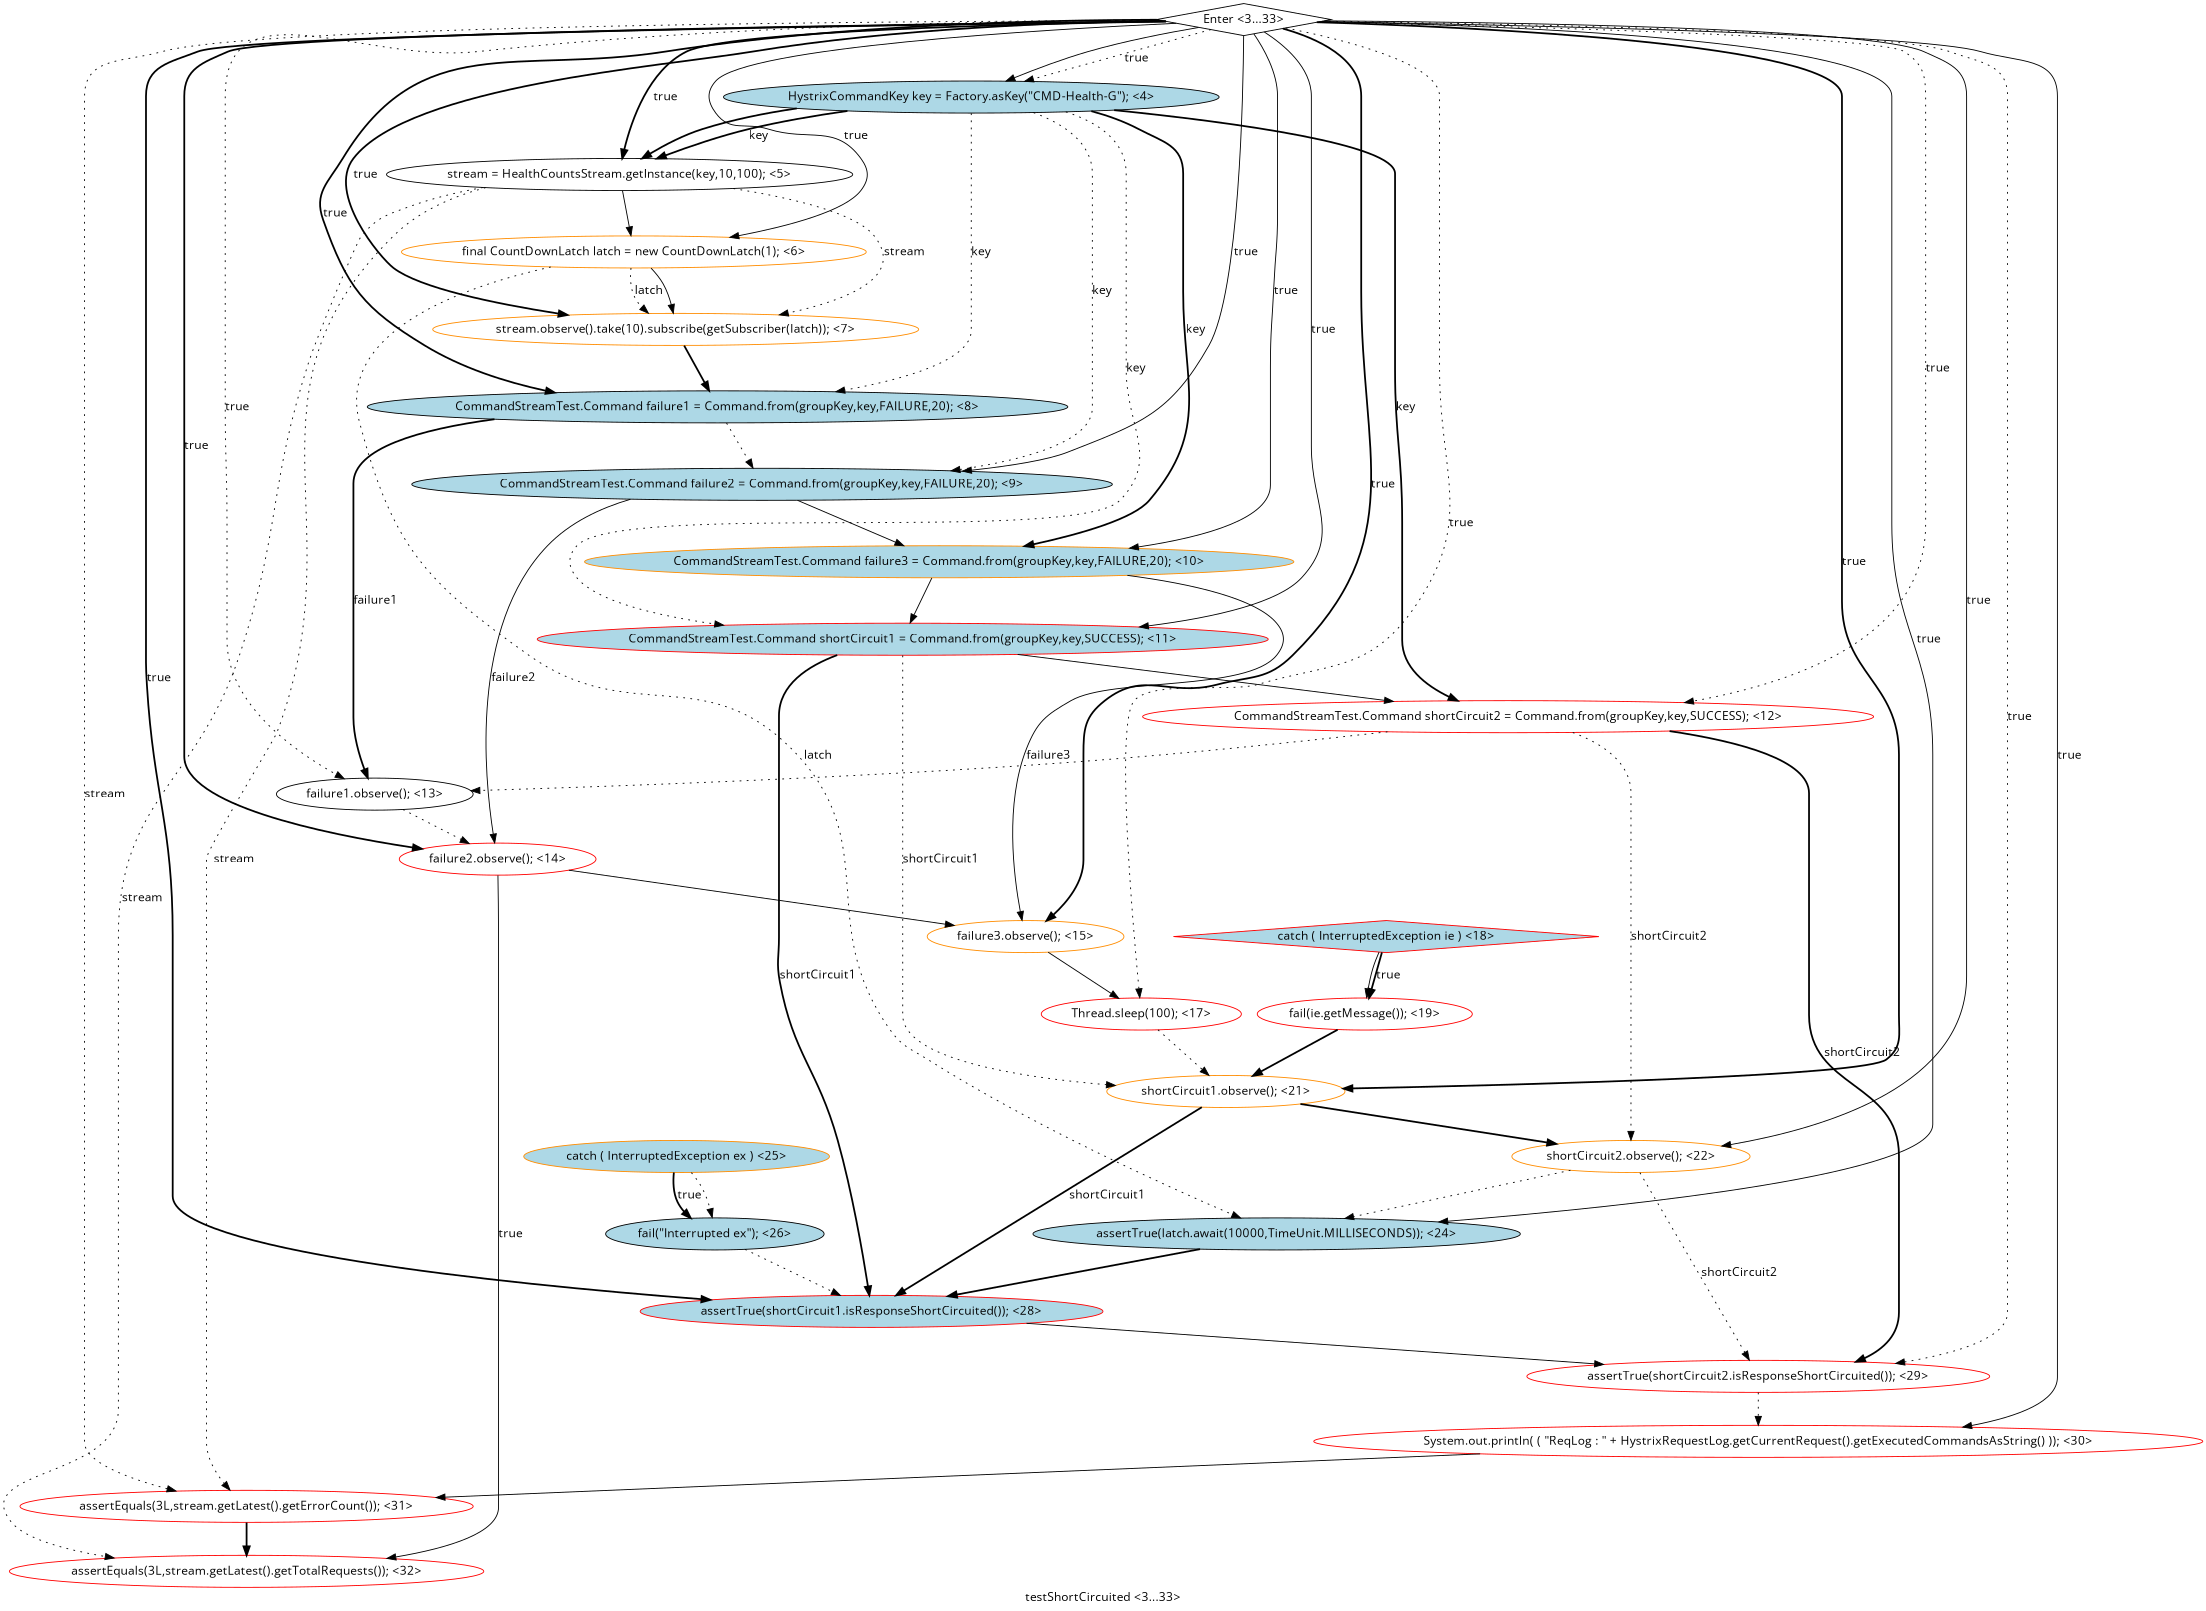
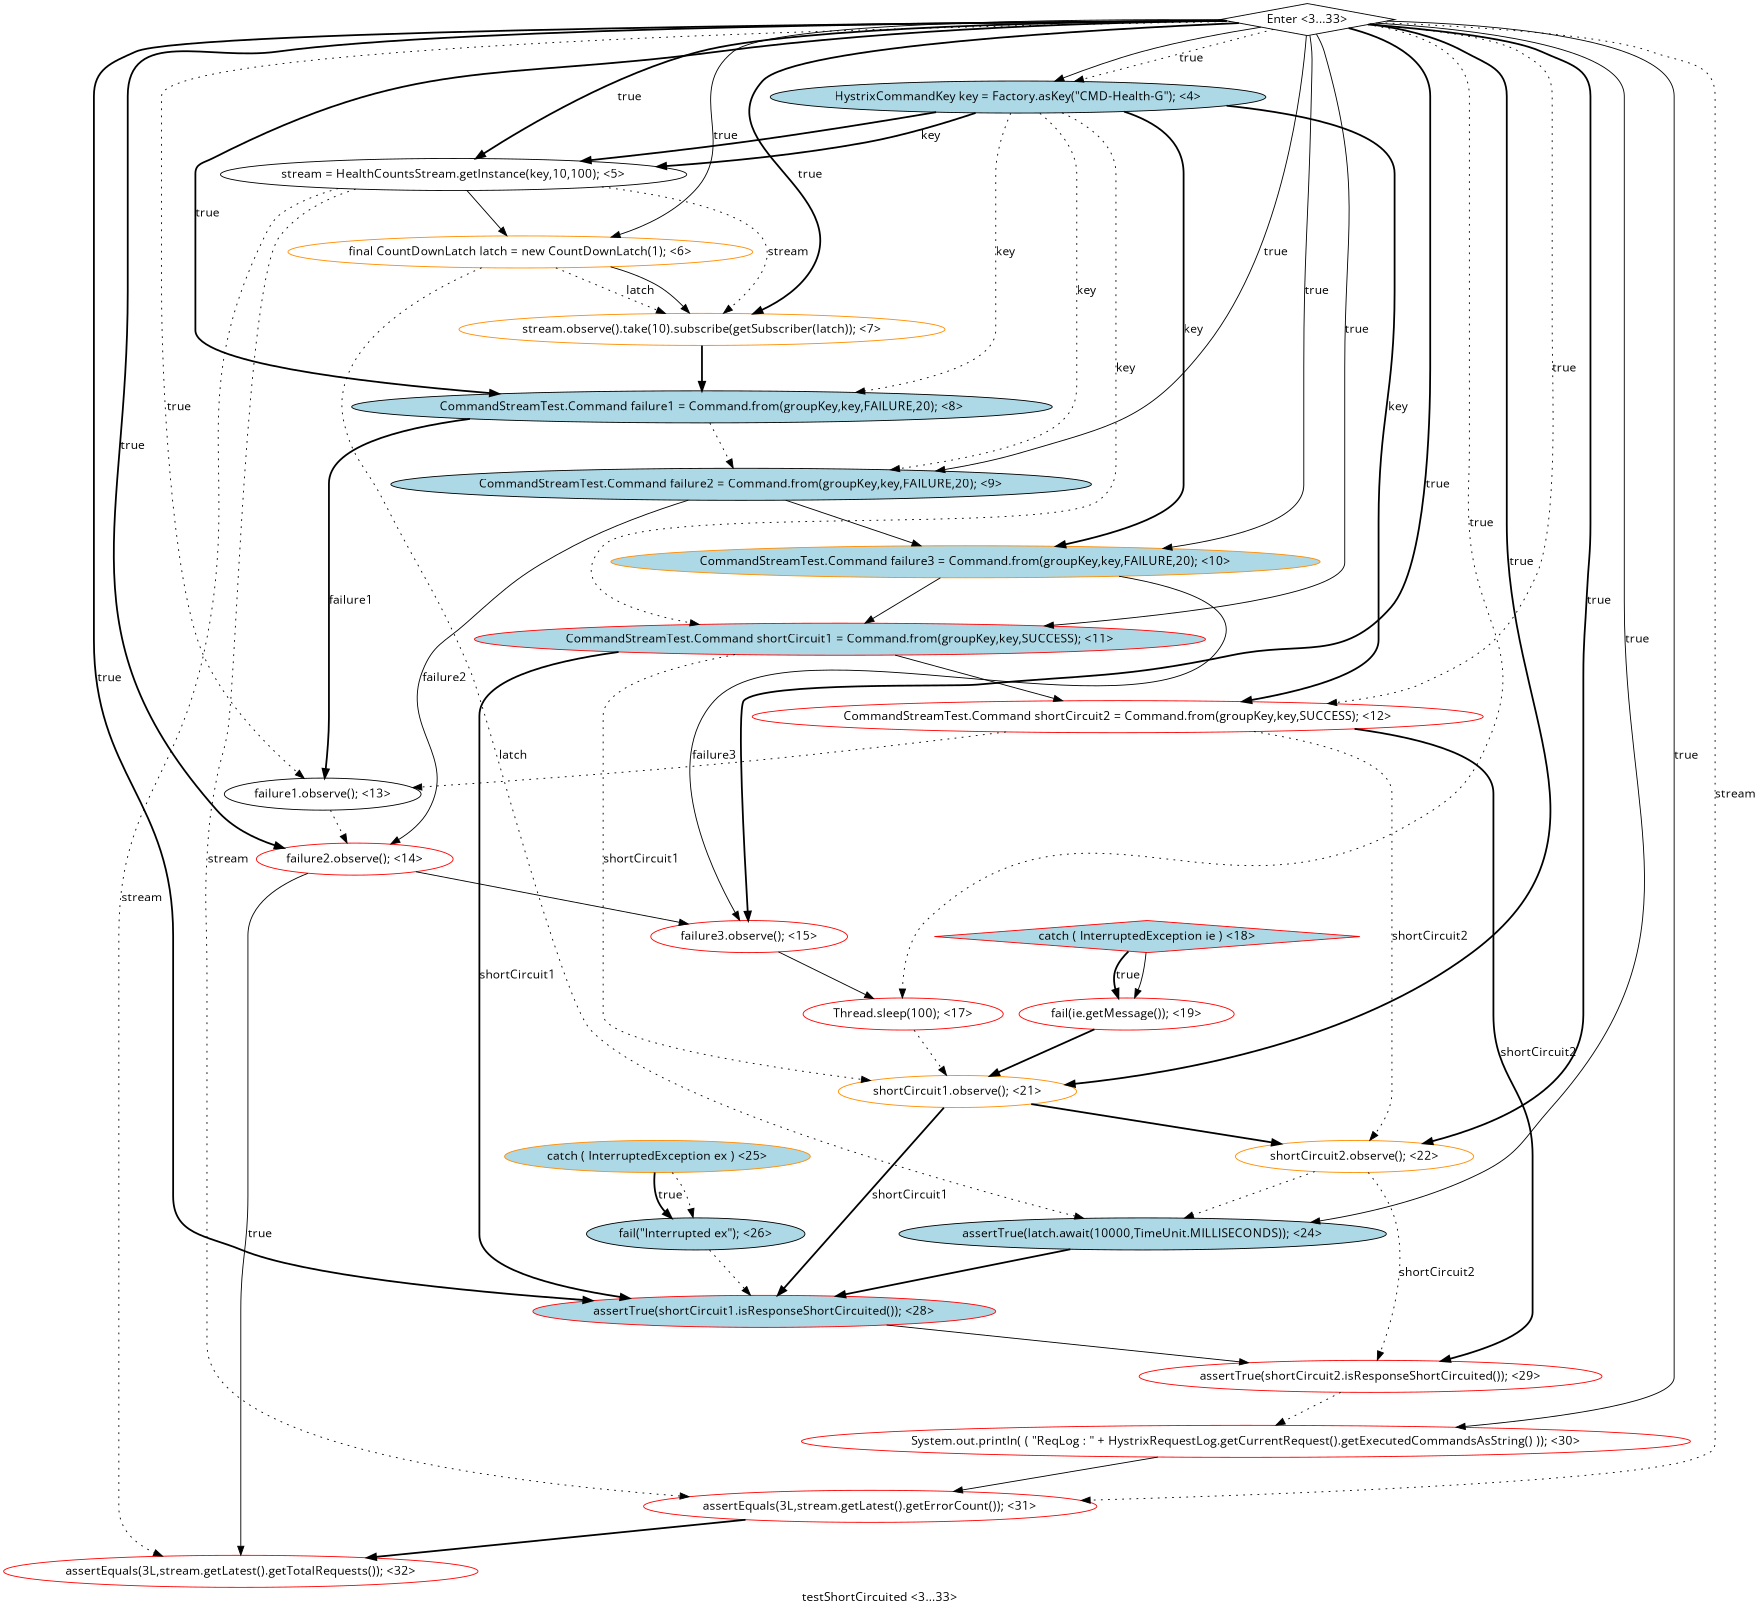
(1967, 359) -> (1590, 538)
(2008, 410) -> none
(1026, 937) -> (749, 937)
